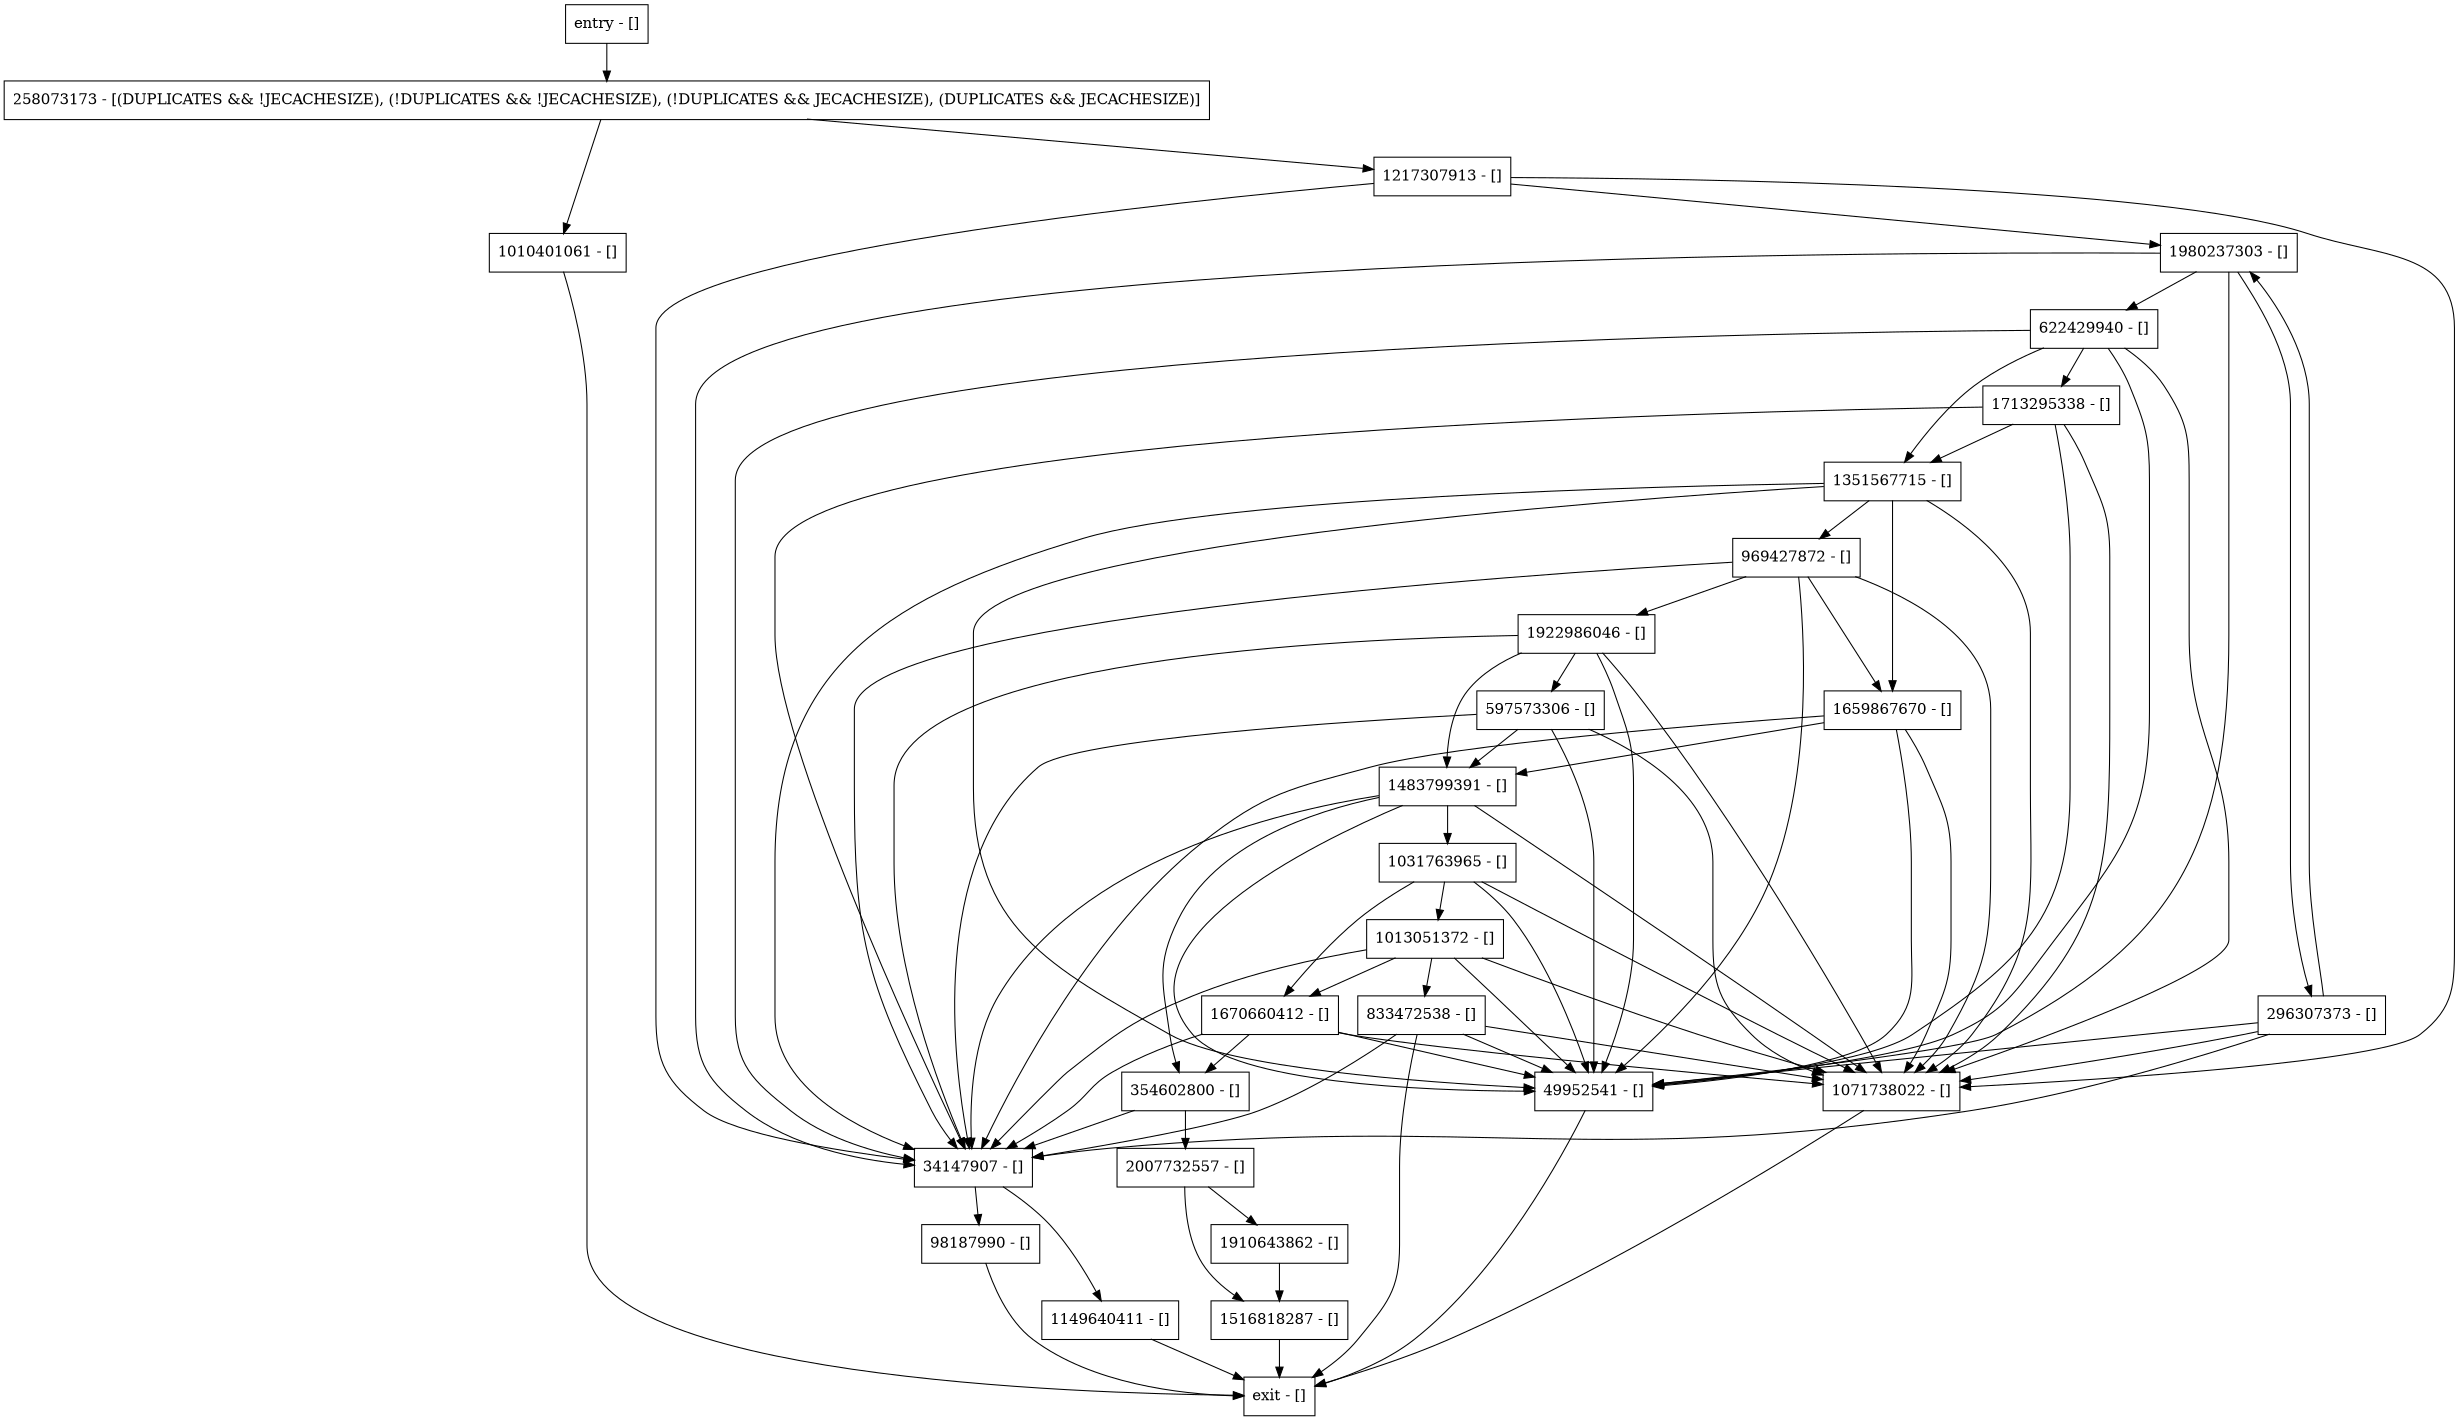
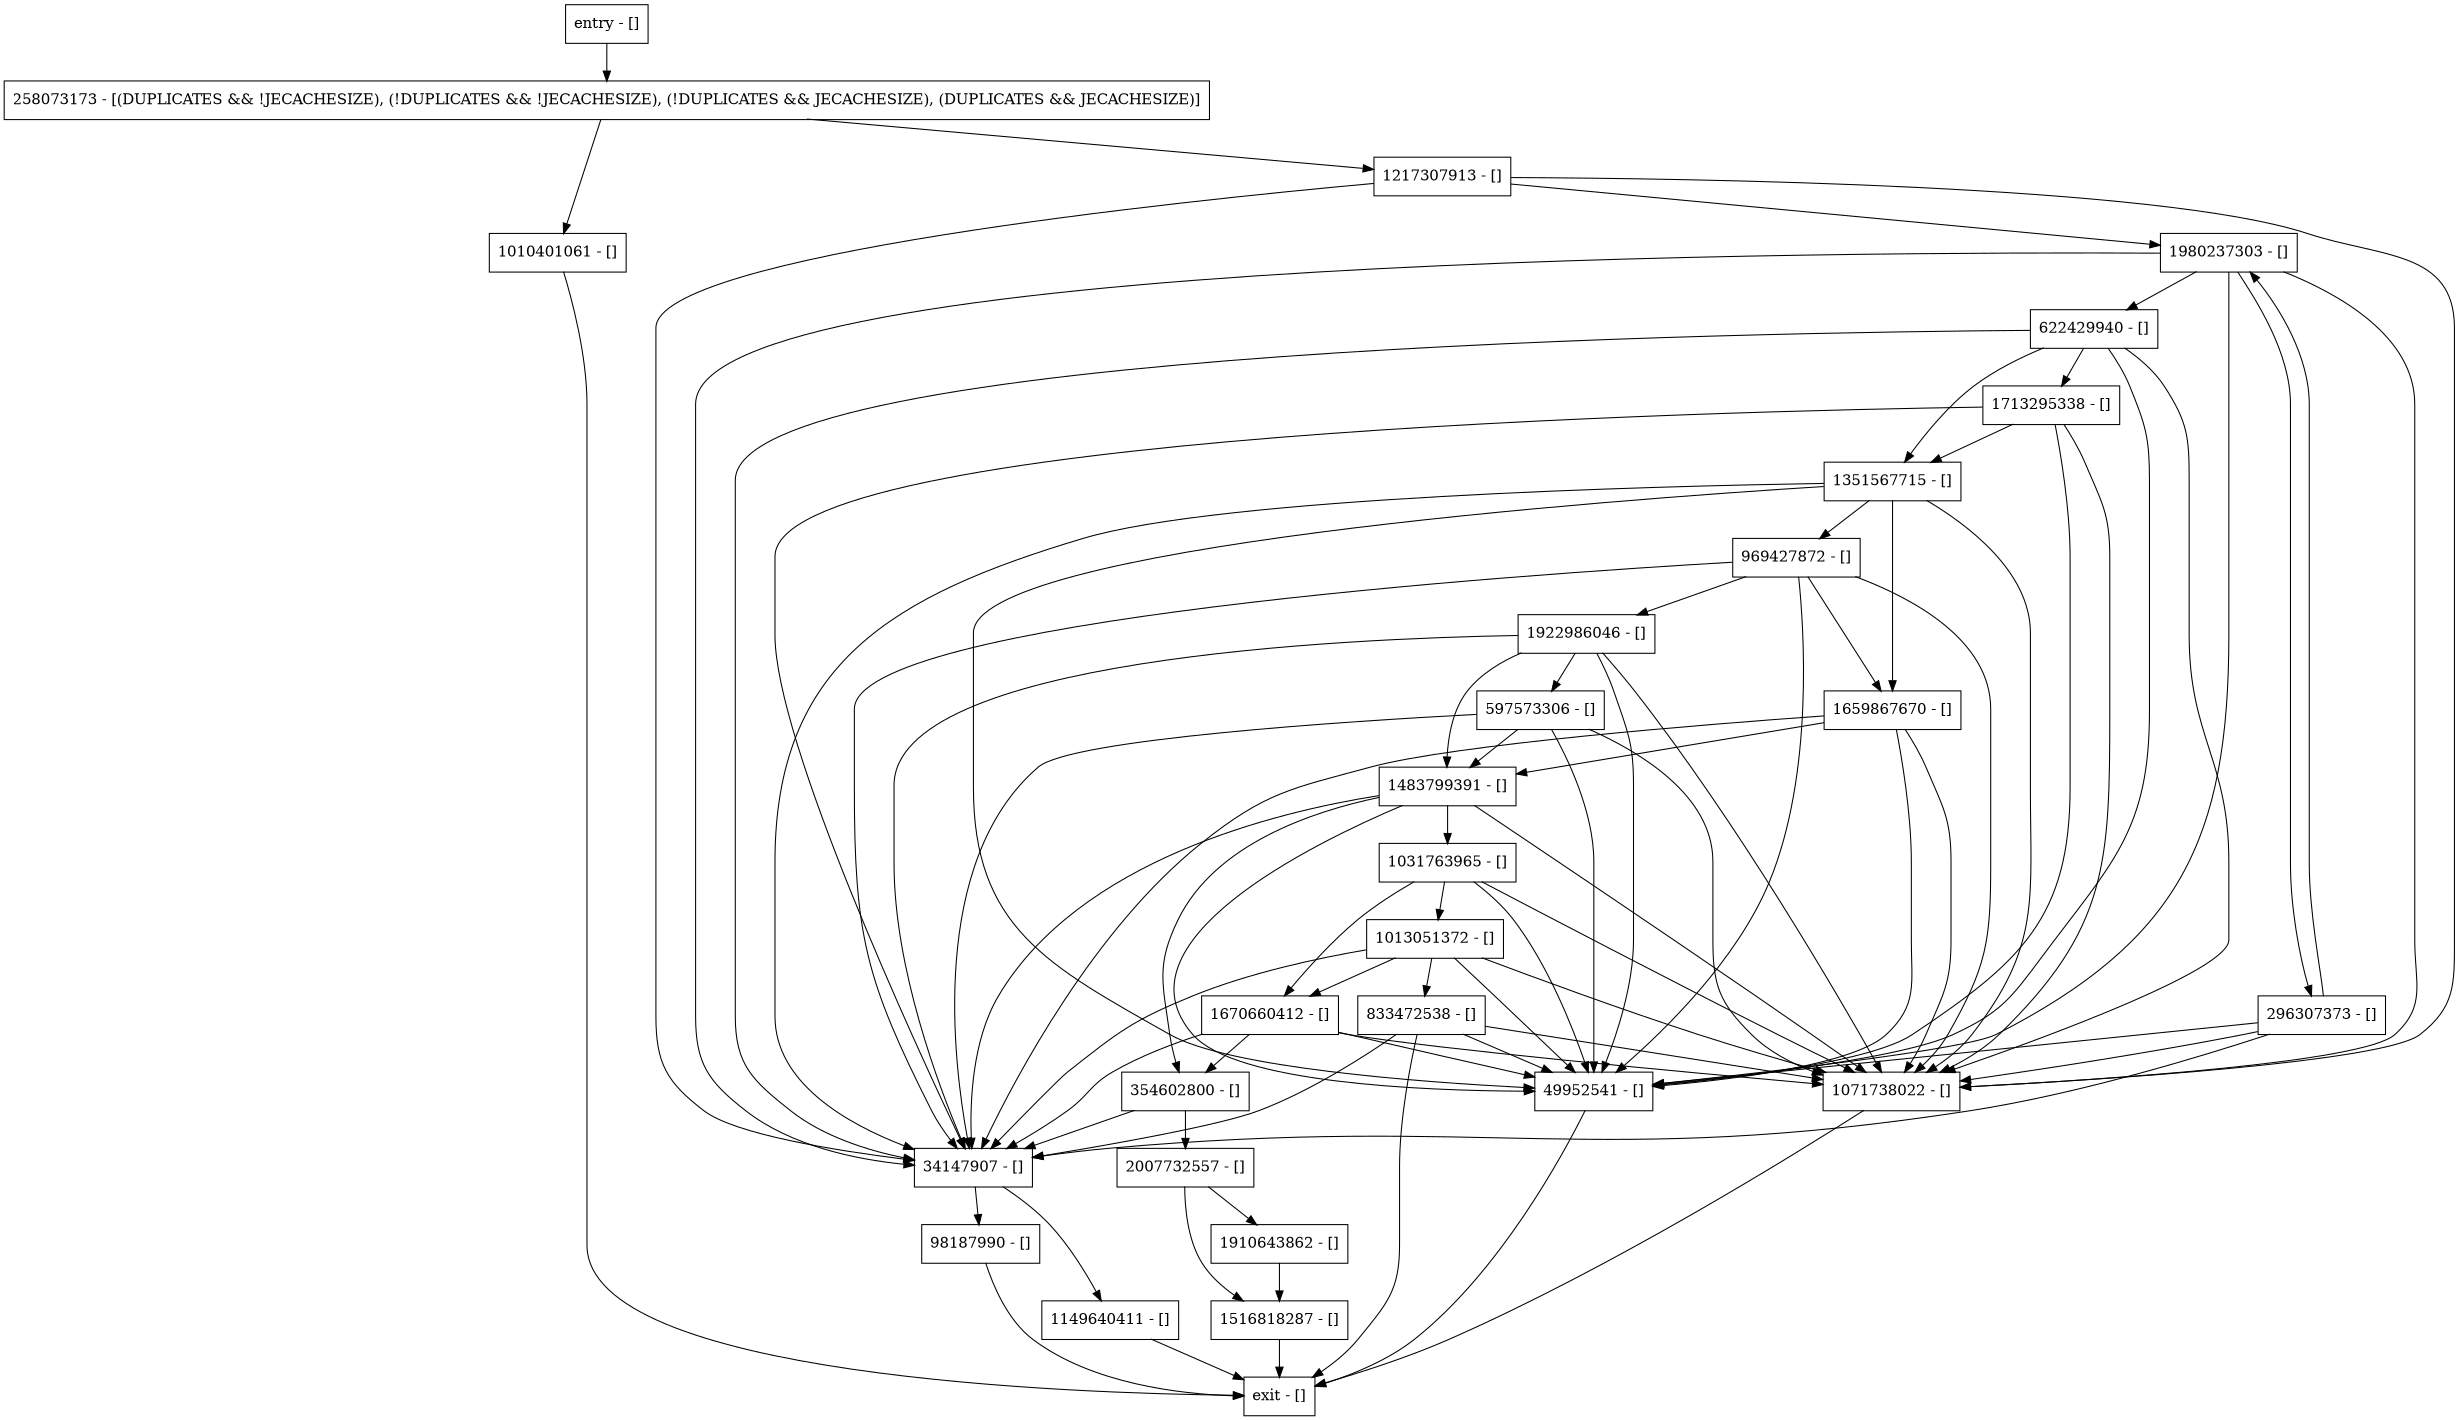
none -> (2415, 839)
